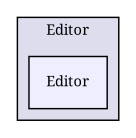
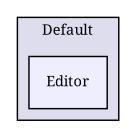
(68, 31) -> (68, 31)
